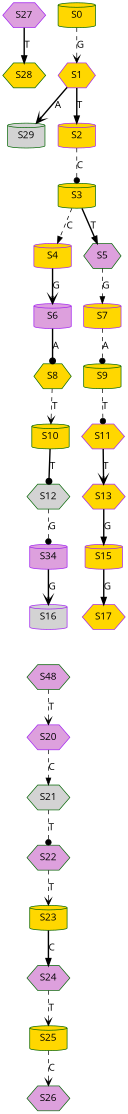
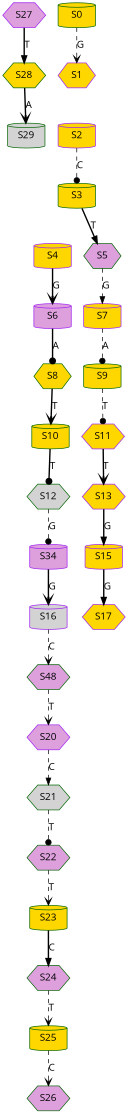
(54, 102) -> (25, 102)
(77, 102) -> none
(66, 223) -> none
(52, 403) -> (52, 403)
none -> (48, 644)
